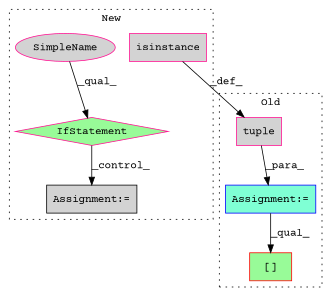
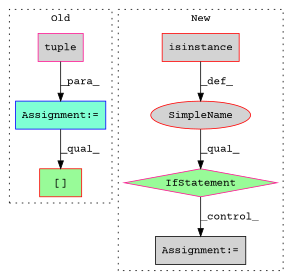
(65, 47) -> (201, 115)
(168, 47) -> (201, 47)
(208, 84) -> (201, 77)
